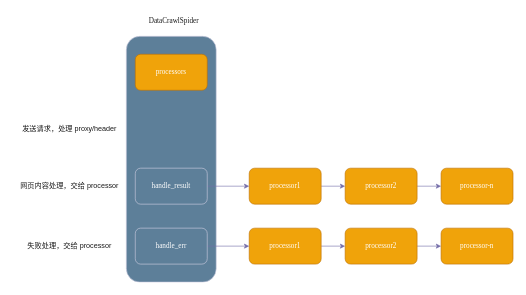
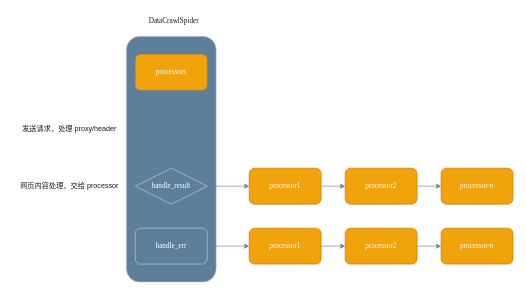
(171, 72) -> (171, 72)
(171, 186) -> (171, 186)
(69, 246) -> none
